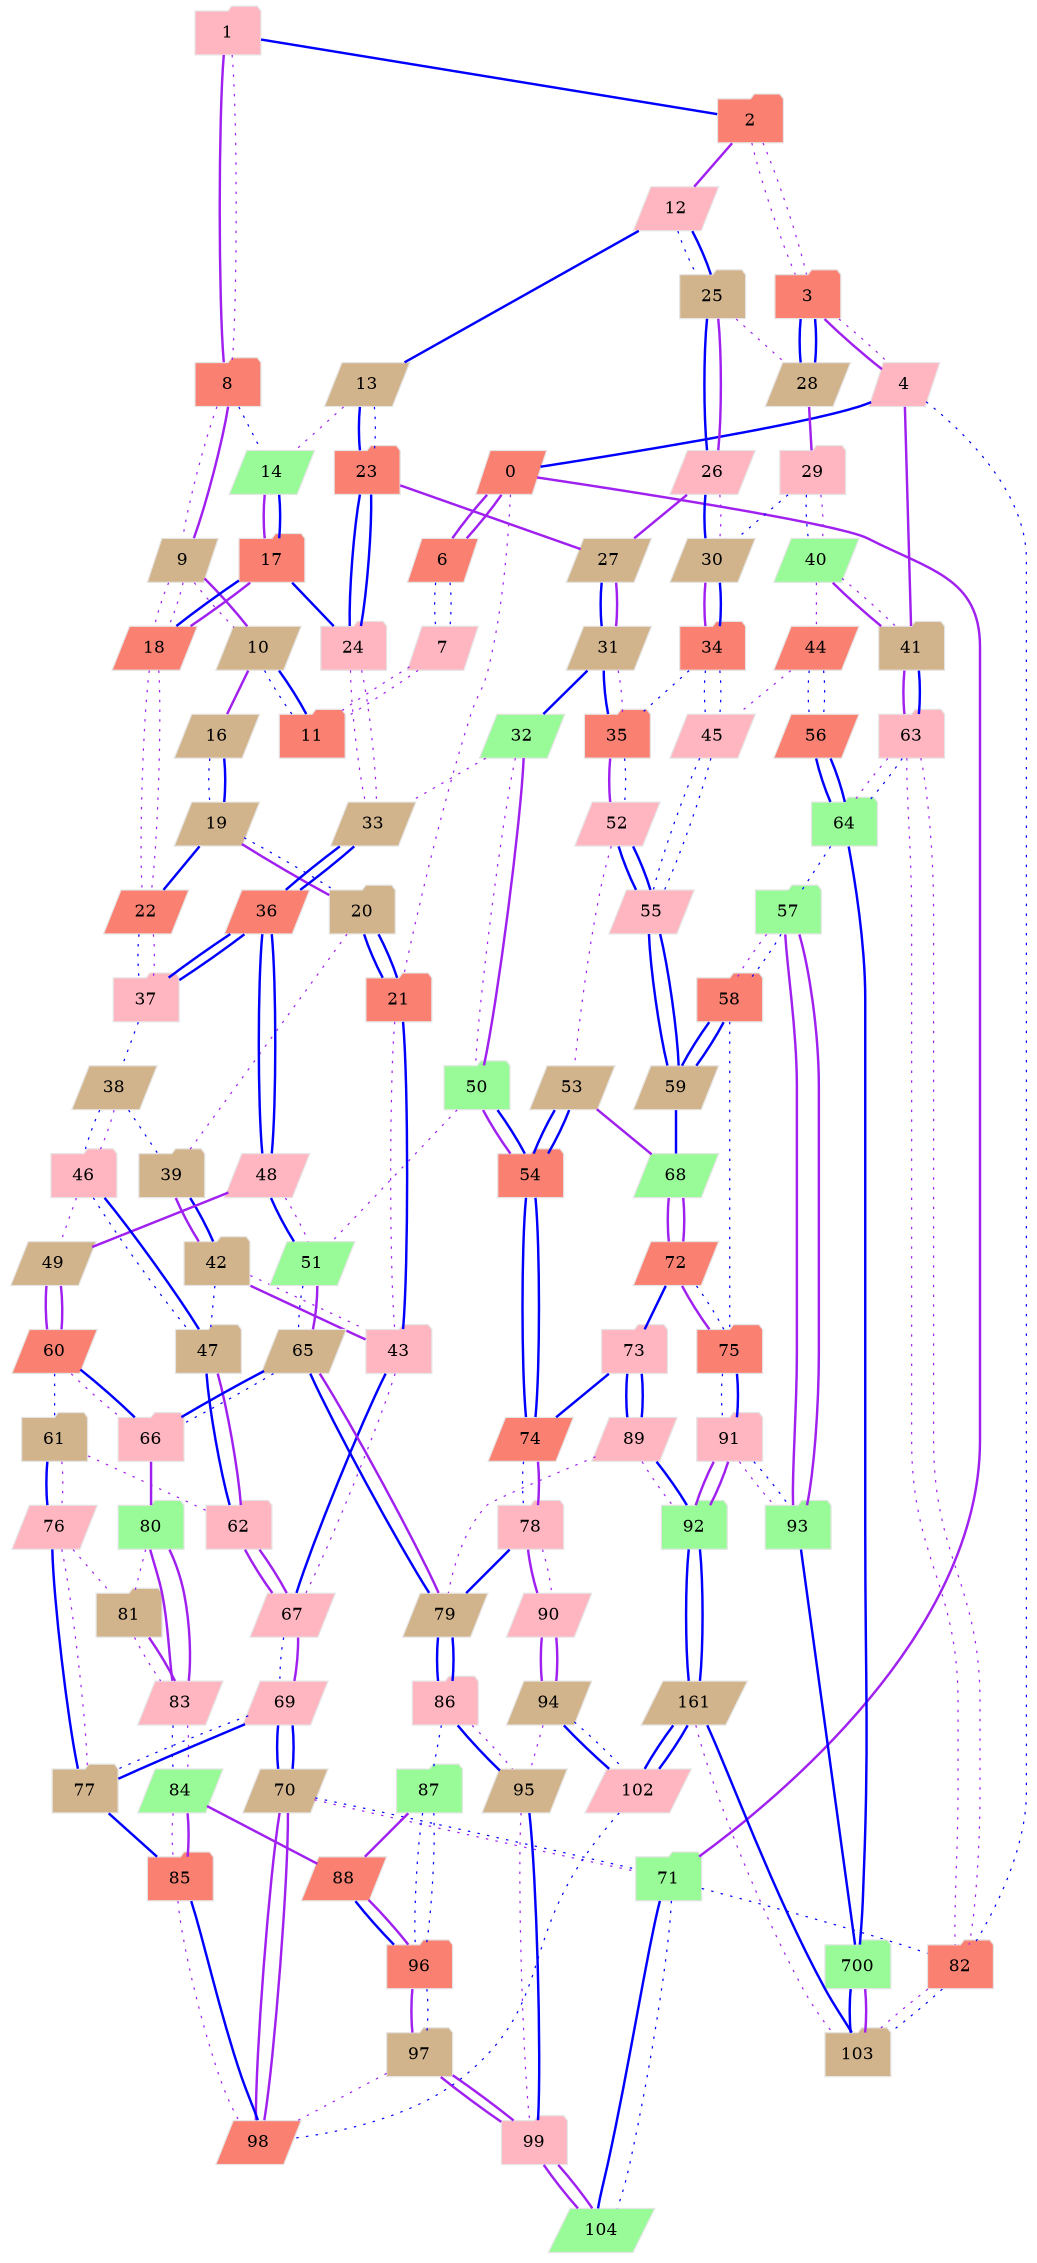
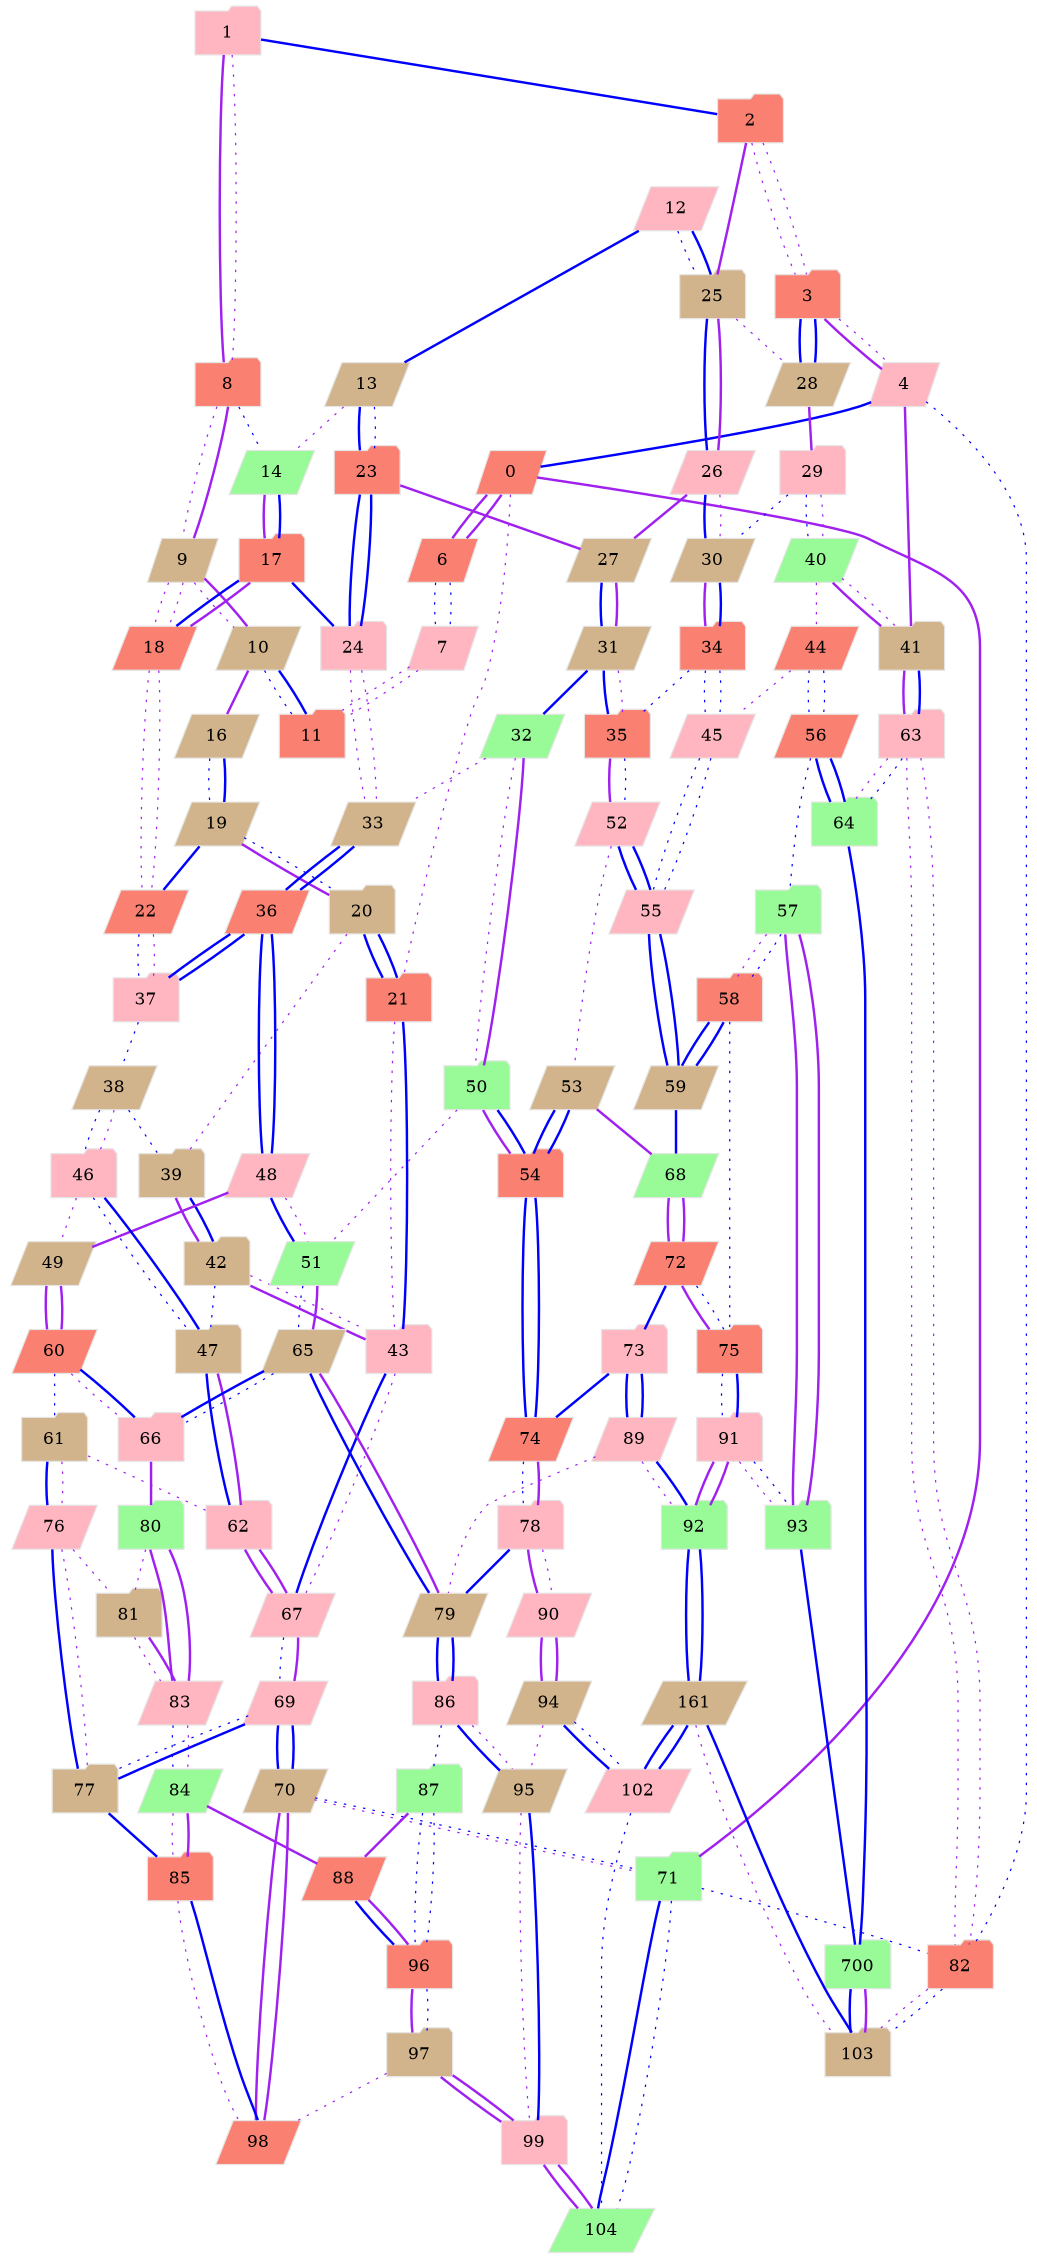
(713, 165) -> (732, 209)
(816, 868) -> (797, 823)
(506, 2030) -> (602, 2009)
